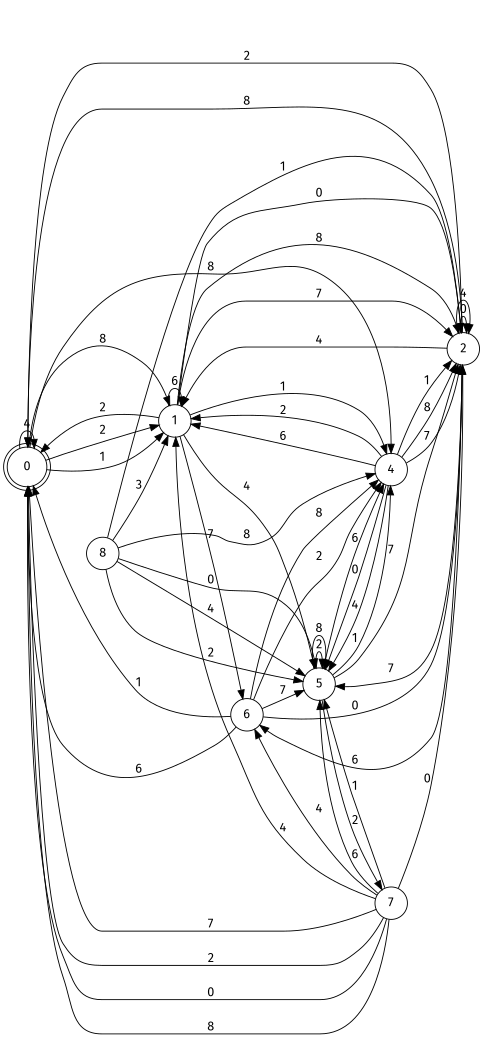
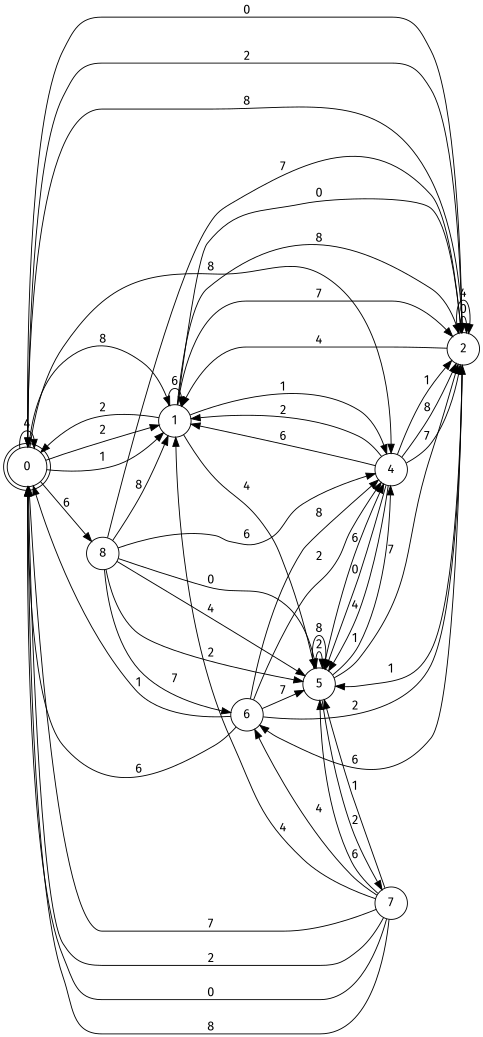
(283, 167) -> (283, 167)
(139, 485) -> (139, 485)
none -> (63, 508)
(247, 535) -> (247, 535)
(213, 563) -> (135, 664)
(391, 669) -> (391, 669)
(355, 706) -> (355, 706)
(439, 738) -> (185, 17)
